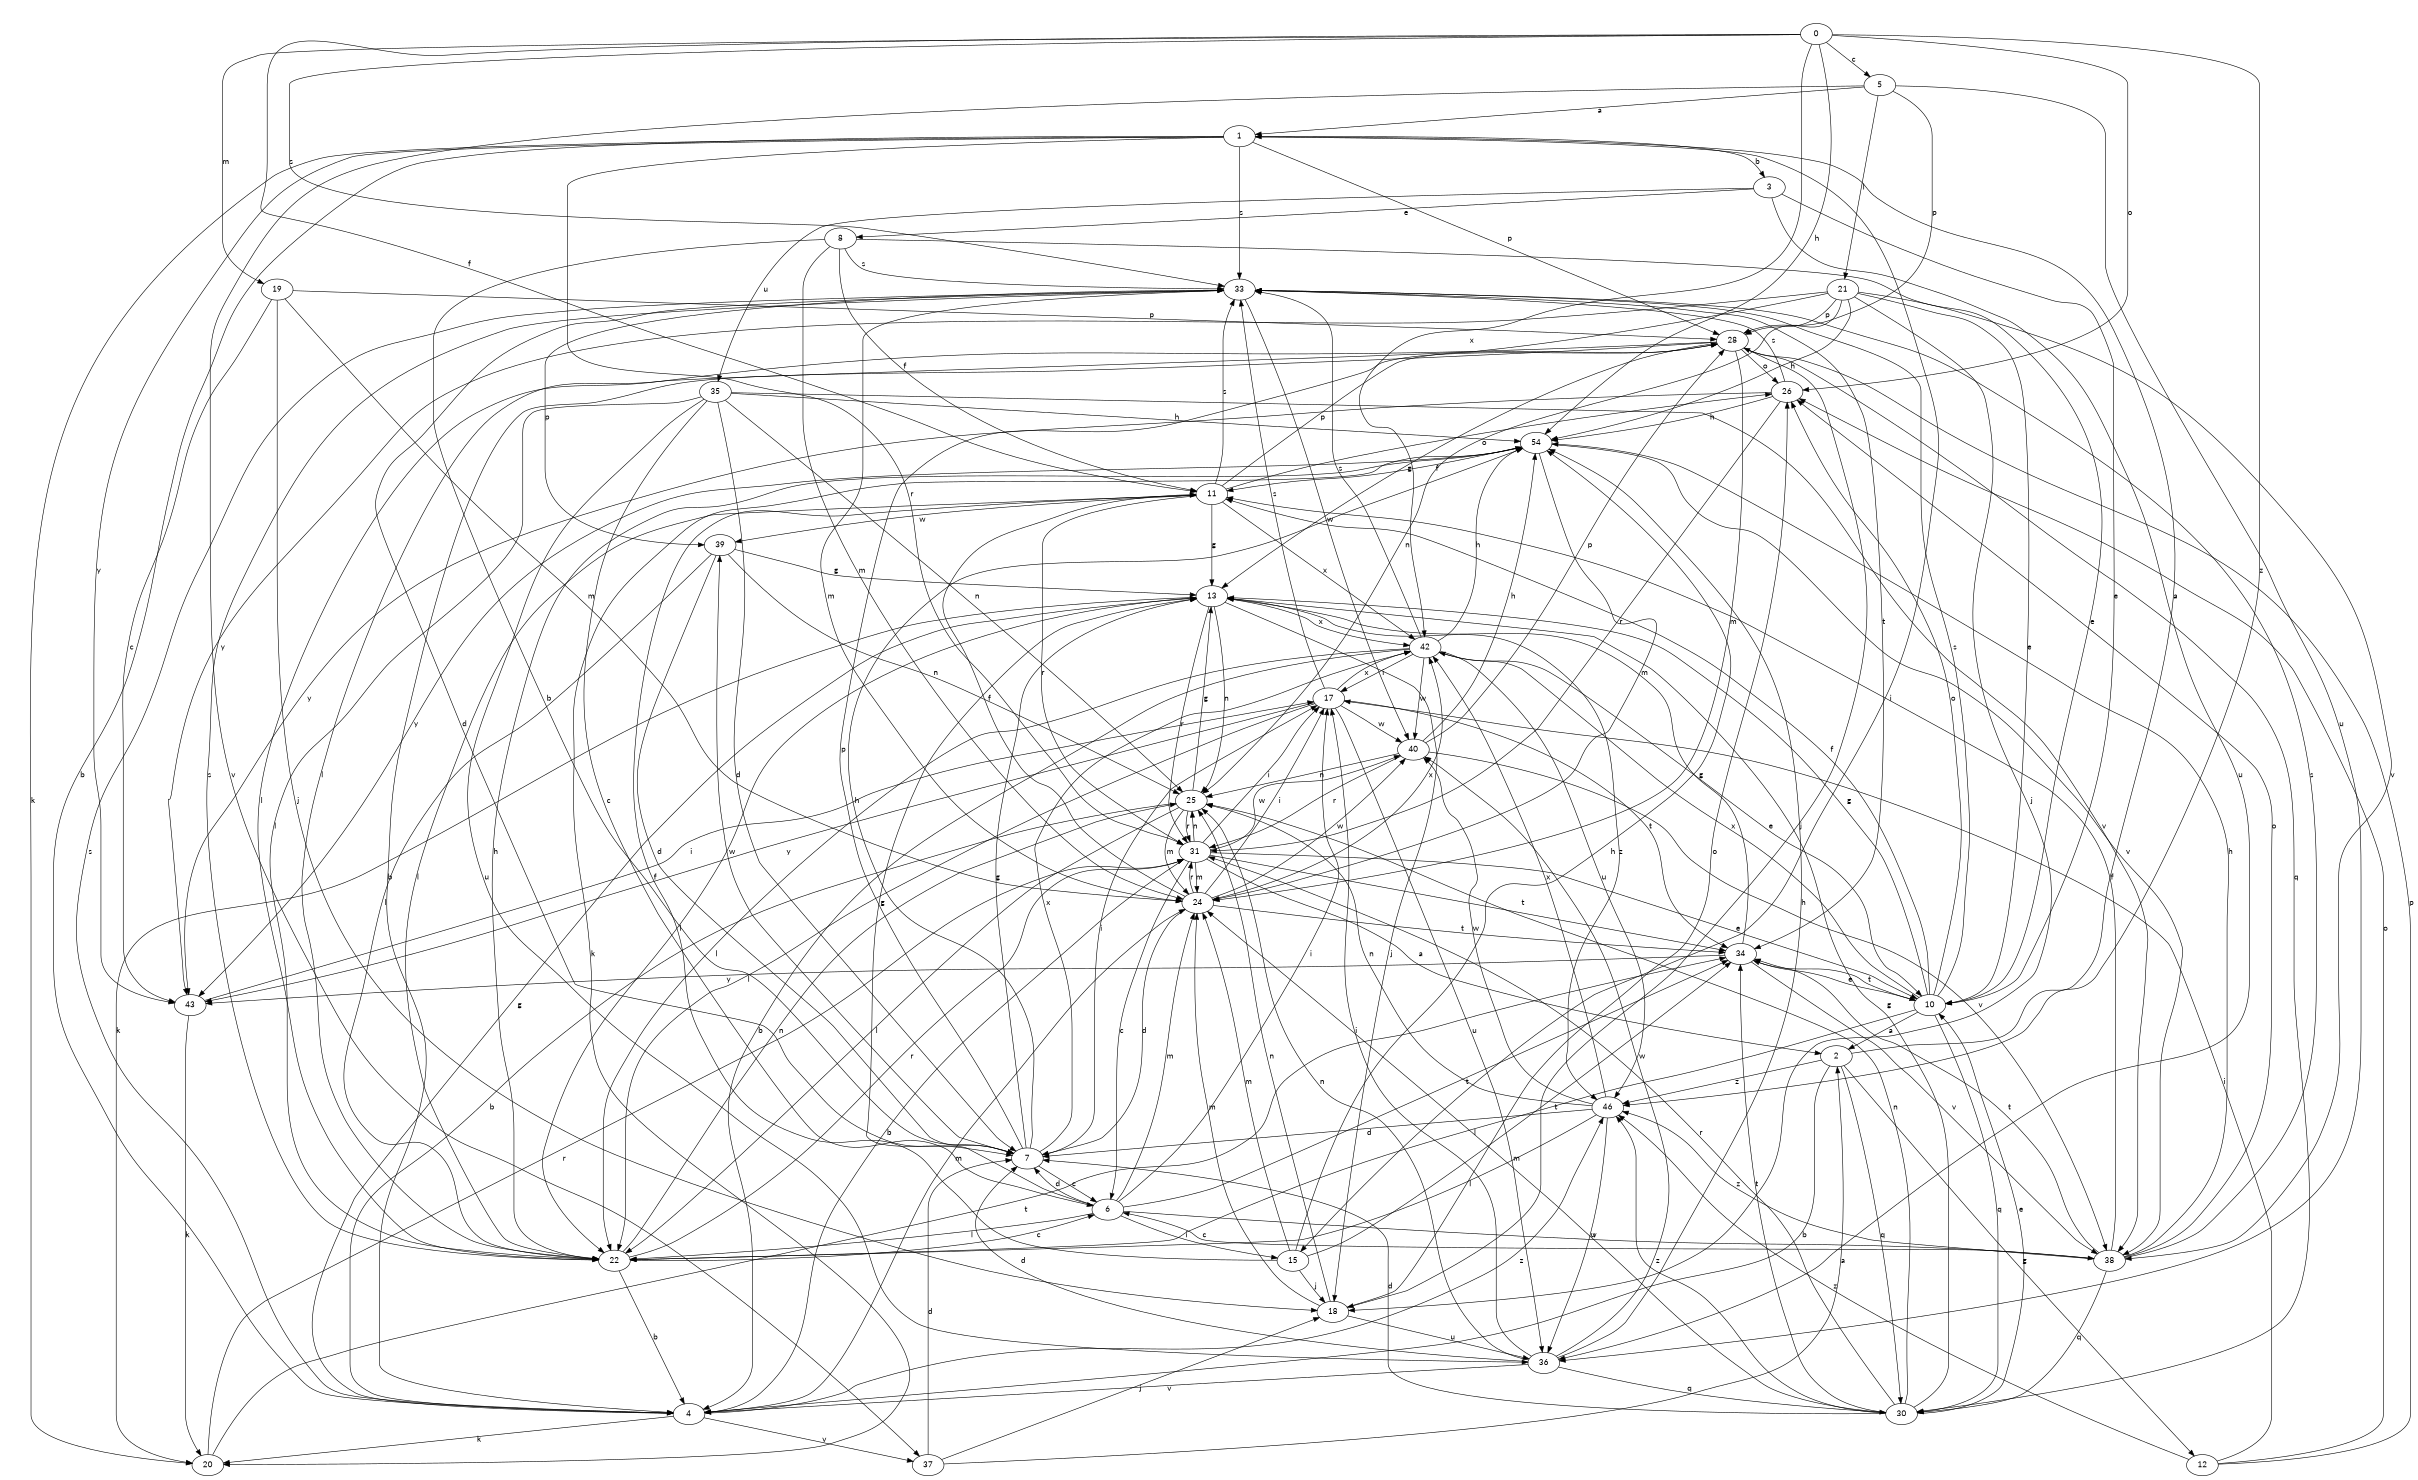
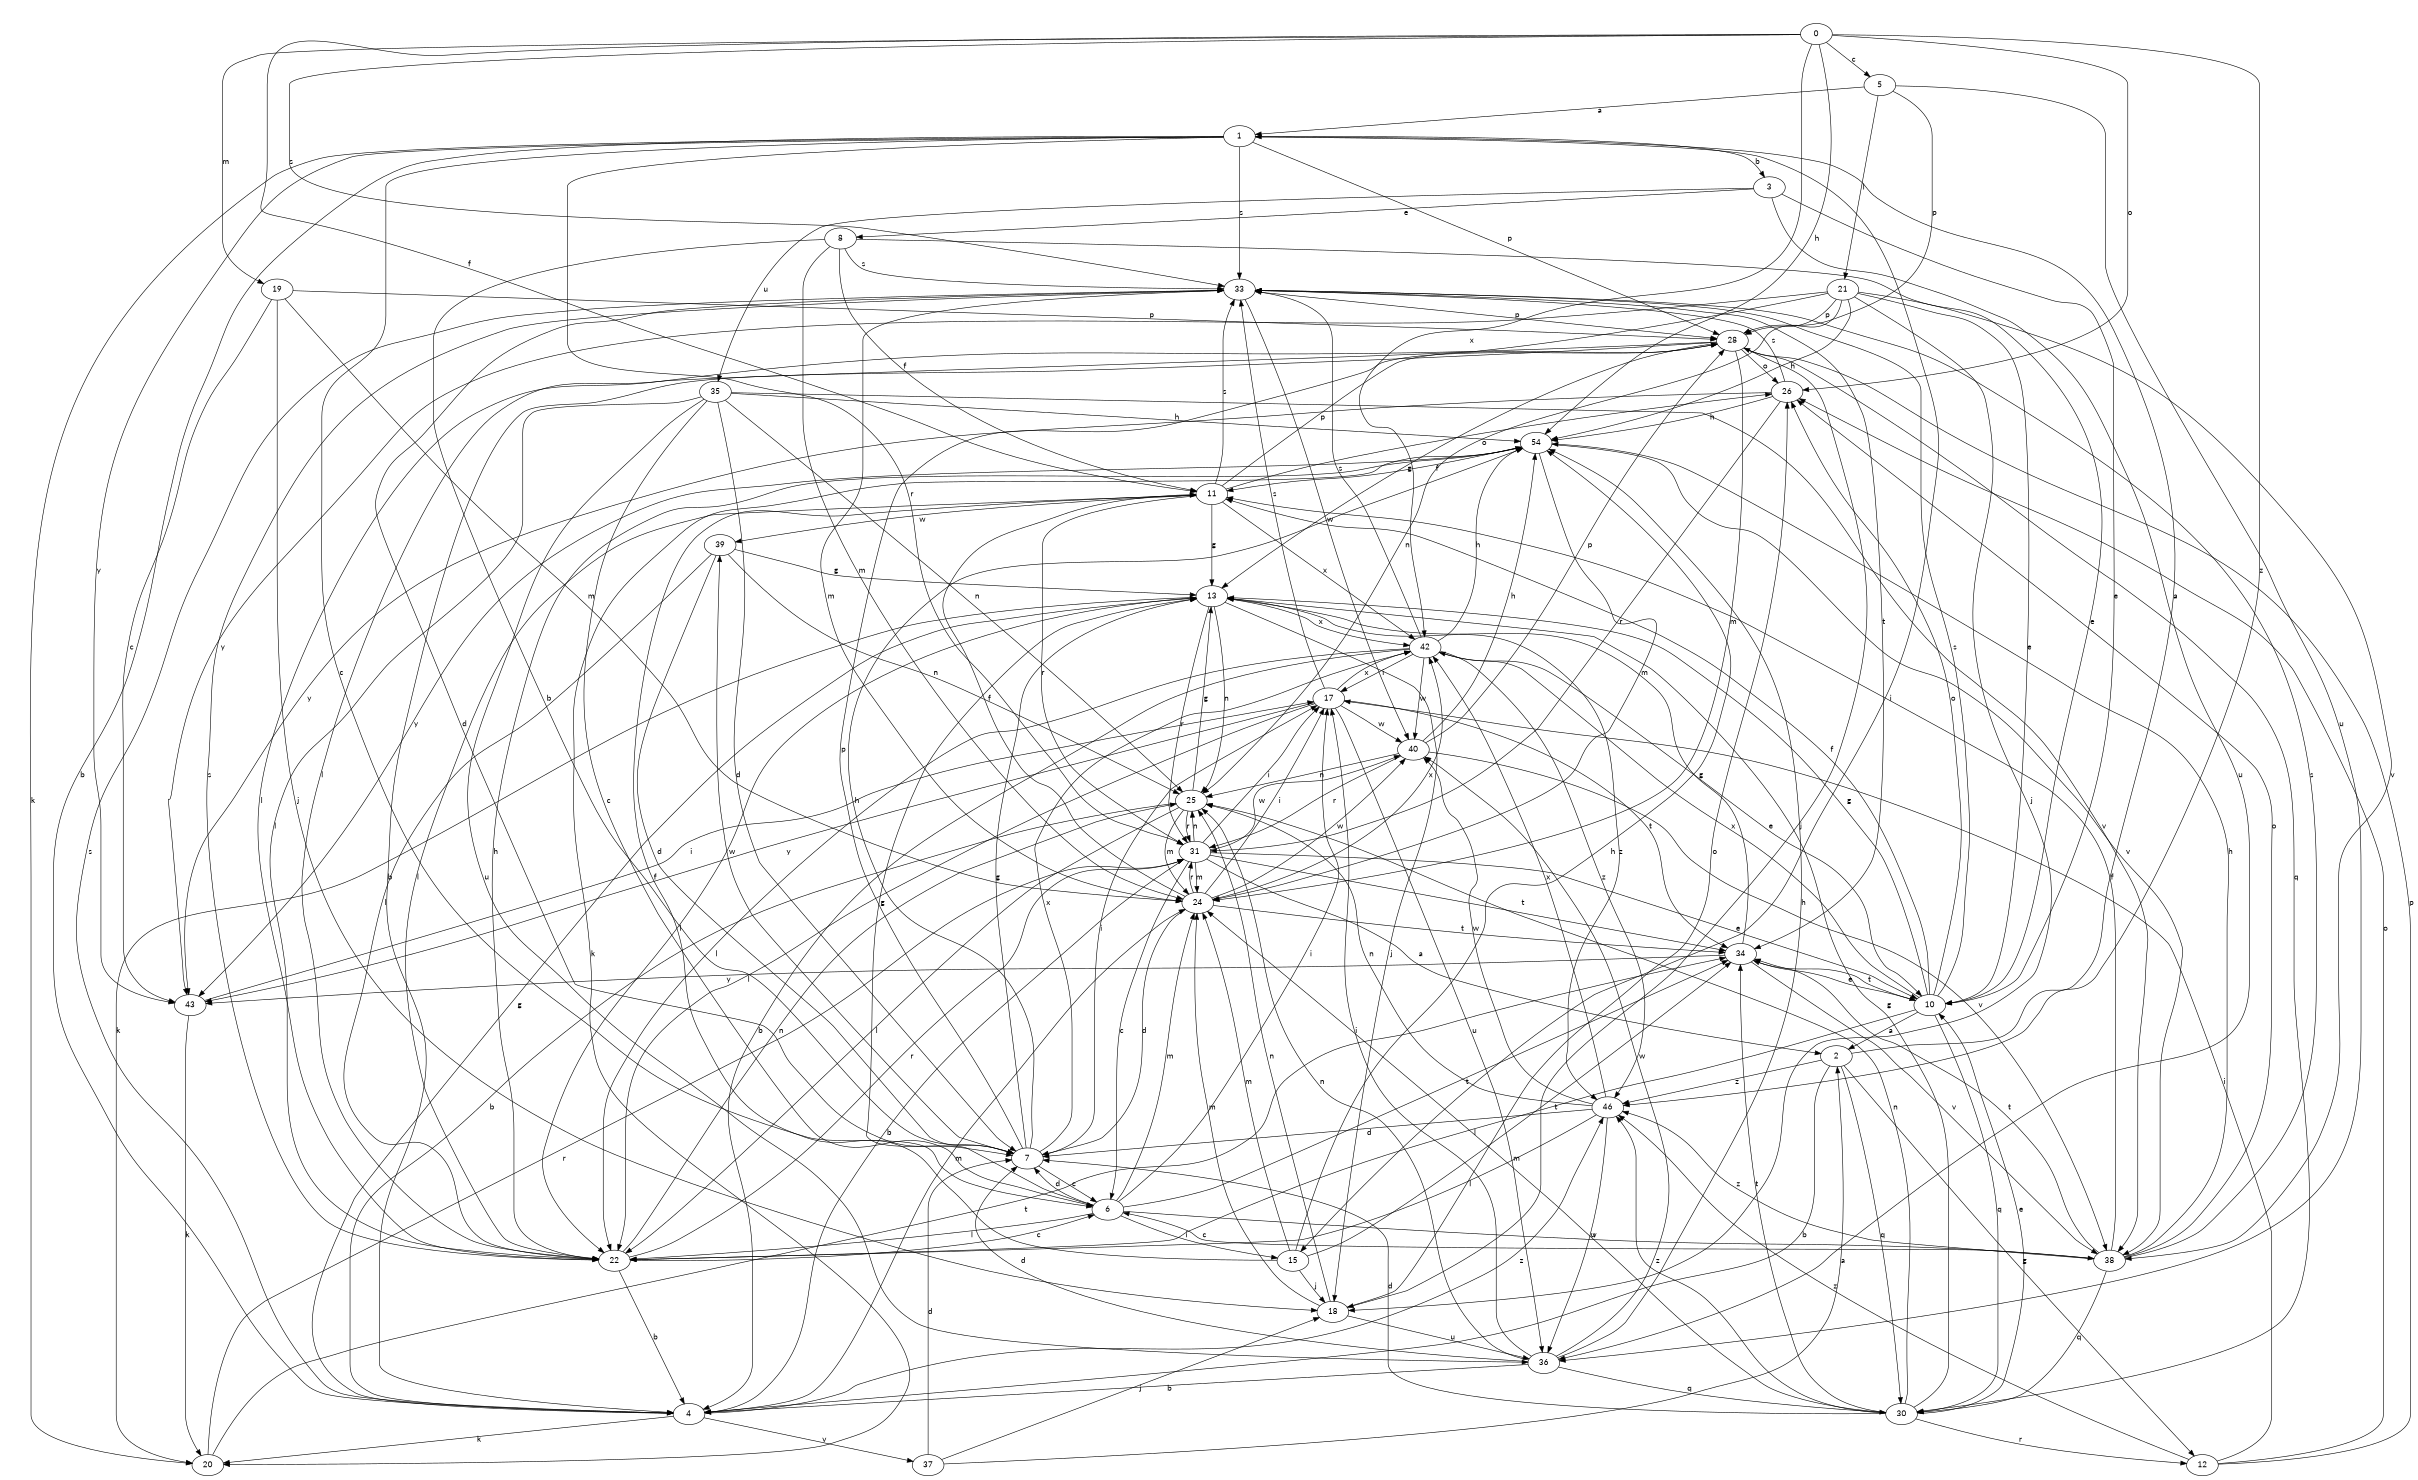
(290, 208) -> none
(709, 314) -> (1483, 315)
none -> (322, 492)
(1604, 877) -> (1604, 877)
(1615, 1057) -> (2047, 1449)
(1170, 1388) -> (1170, 1388)
